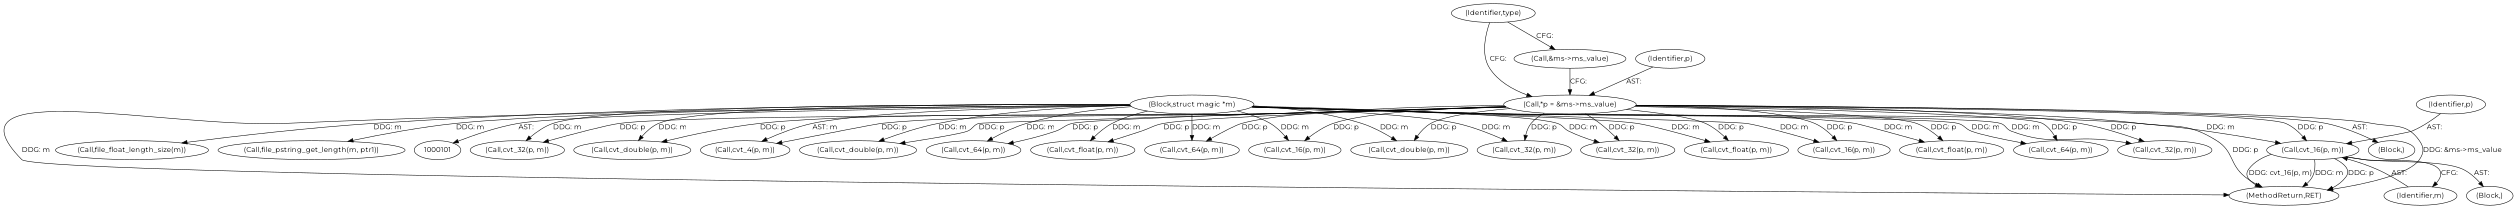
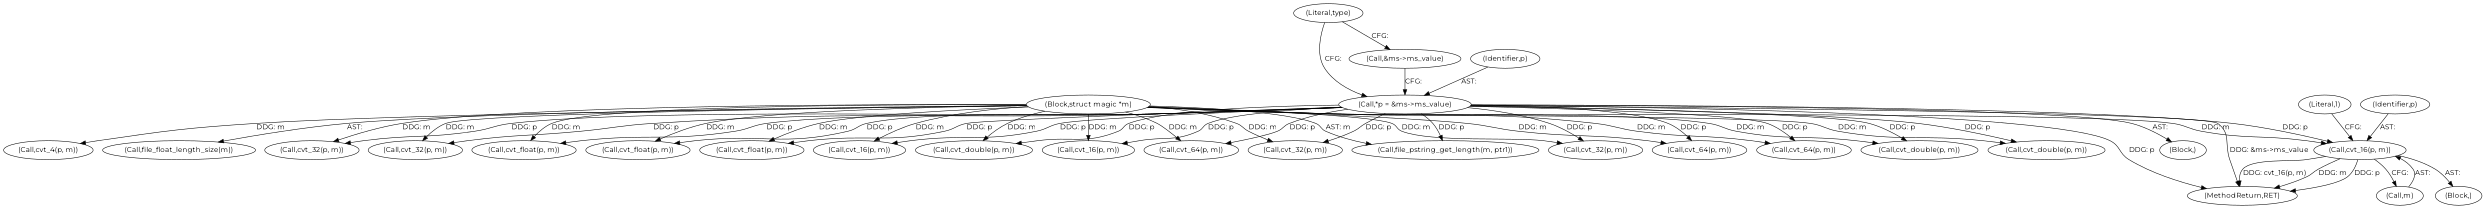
(1493, 13) -> (1328, 13)
none -> (2325, 104)
(1143, 115) -> (1434, 124)
(388, 127) -> (356, 127)
(470, 127) -> (1339, 127)
(825, 127) -> (271, 127)
(438, 150) -> none
(539, 177) -> none
(2420, 196) -> (2400, 196)
